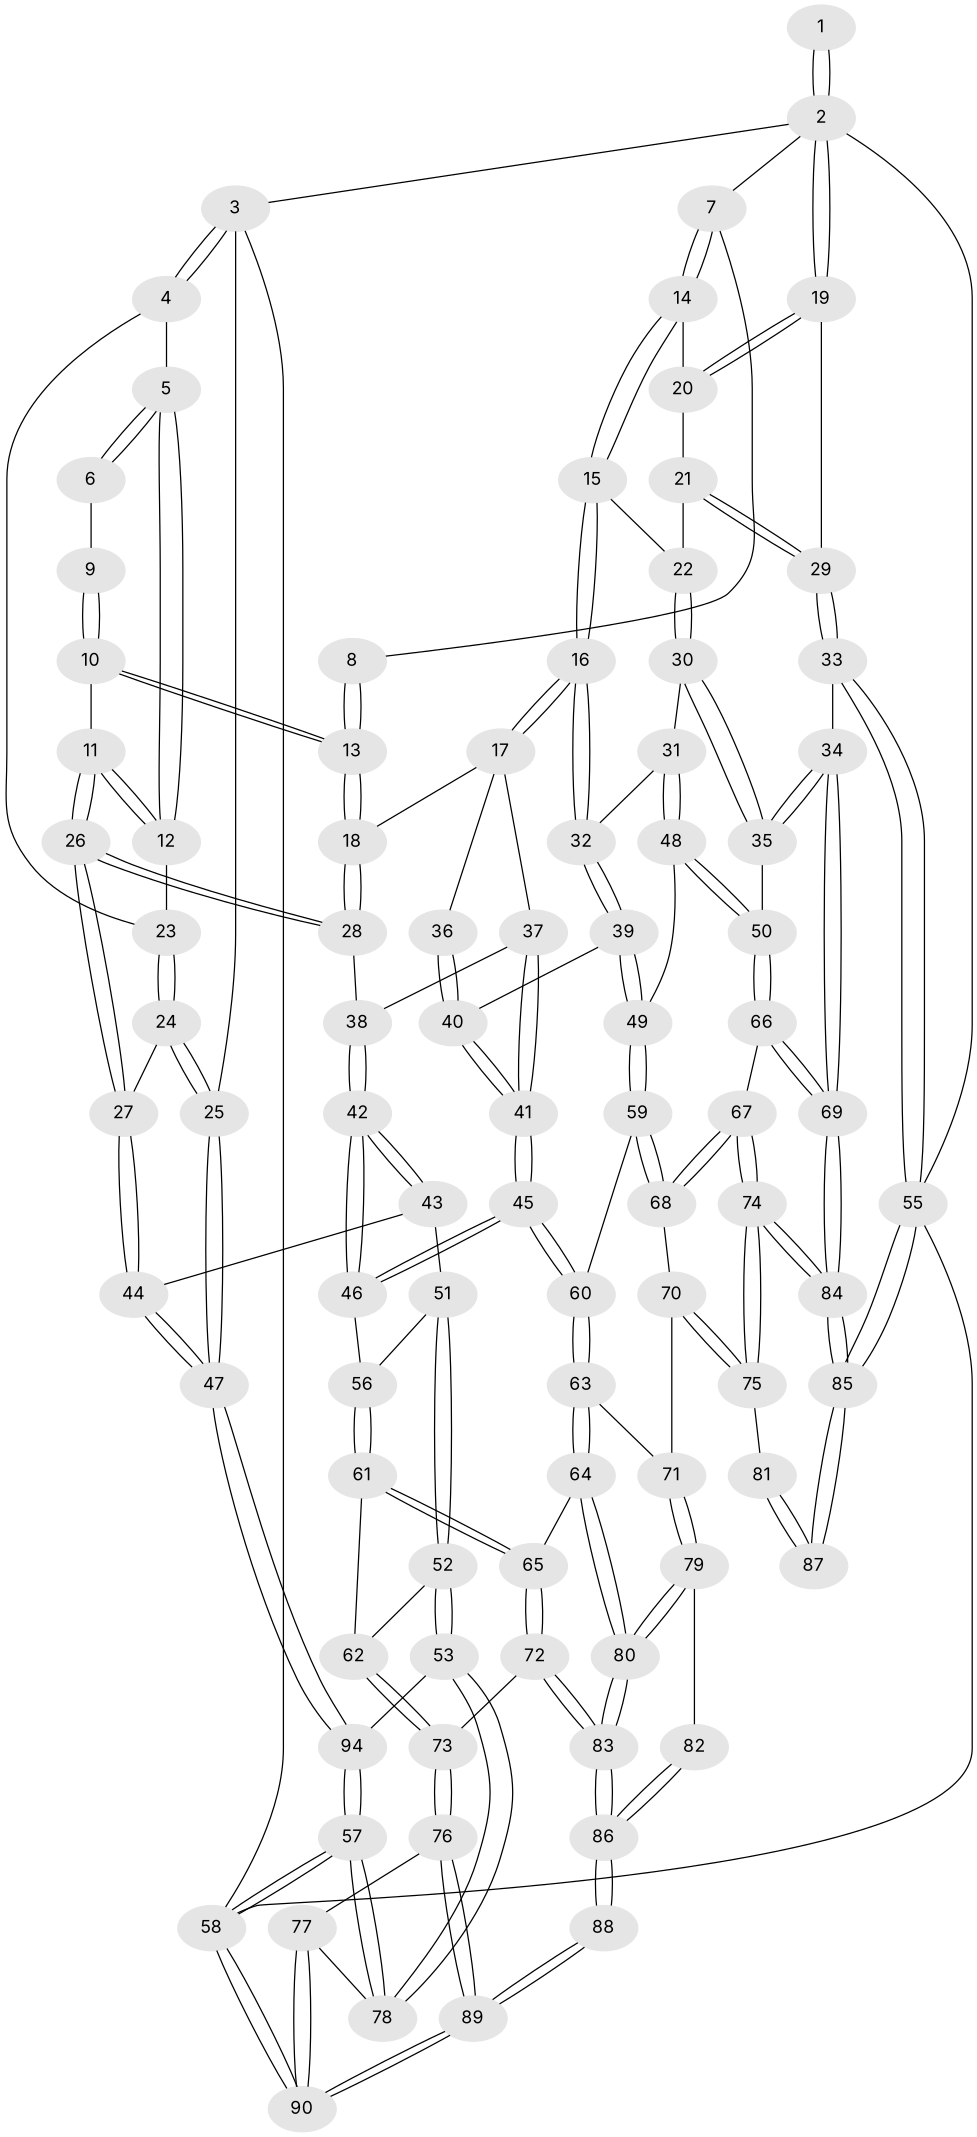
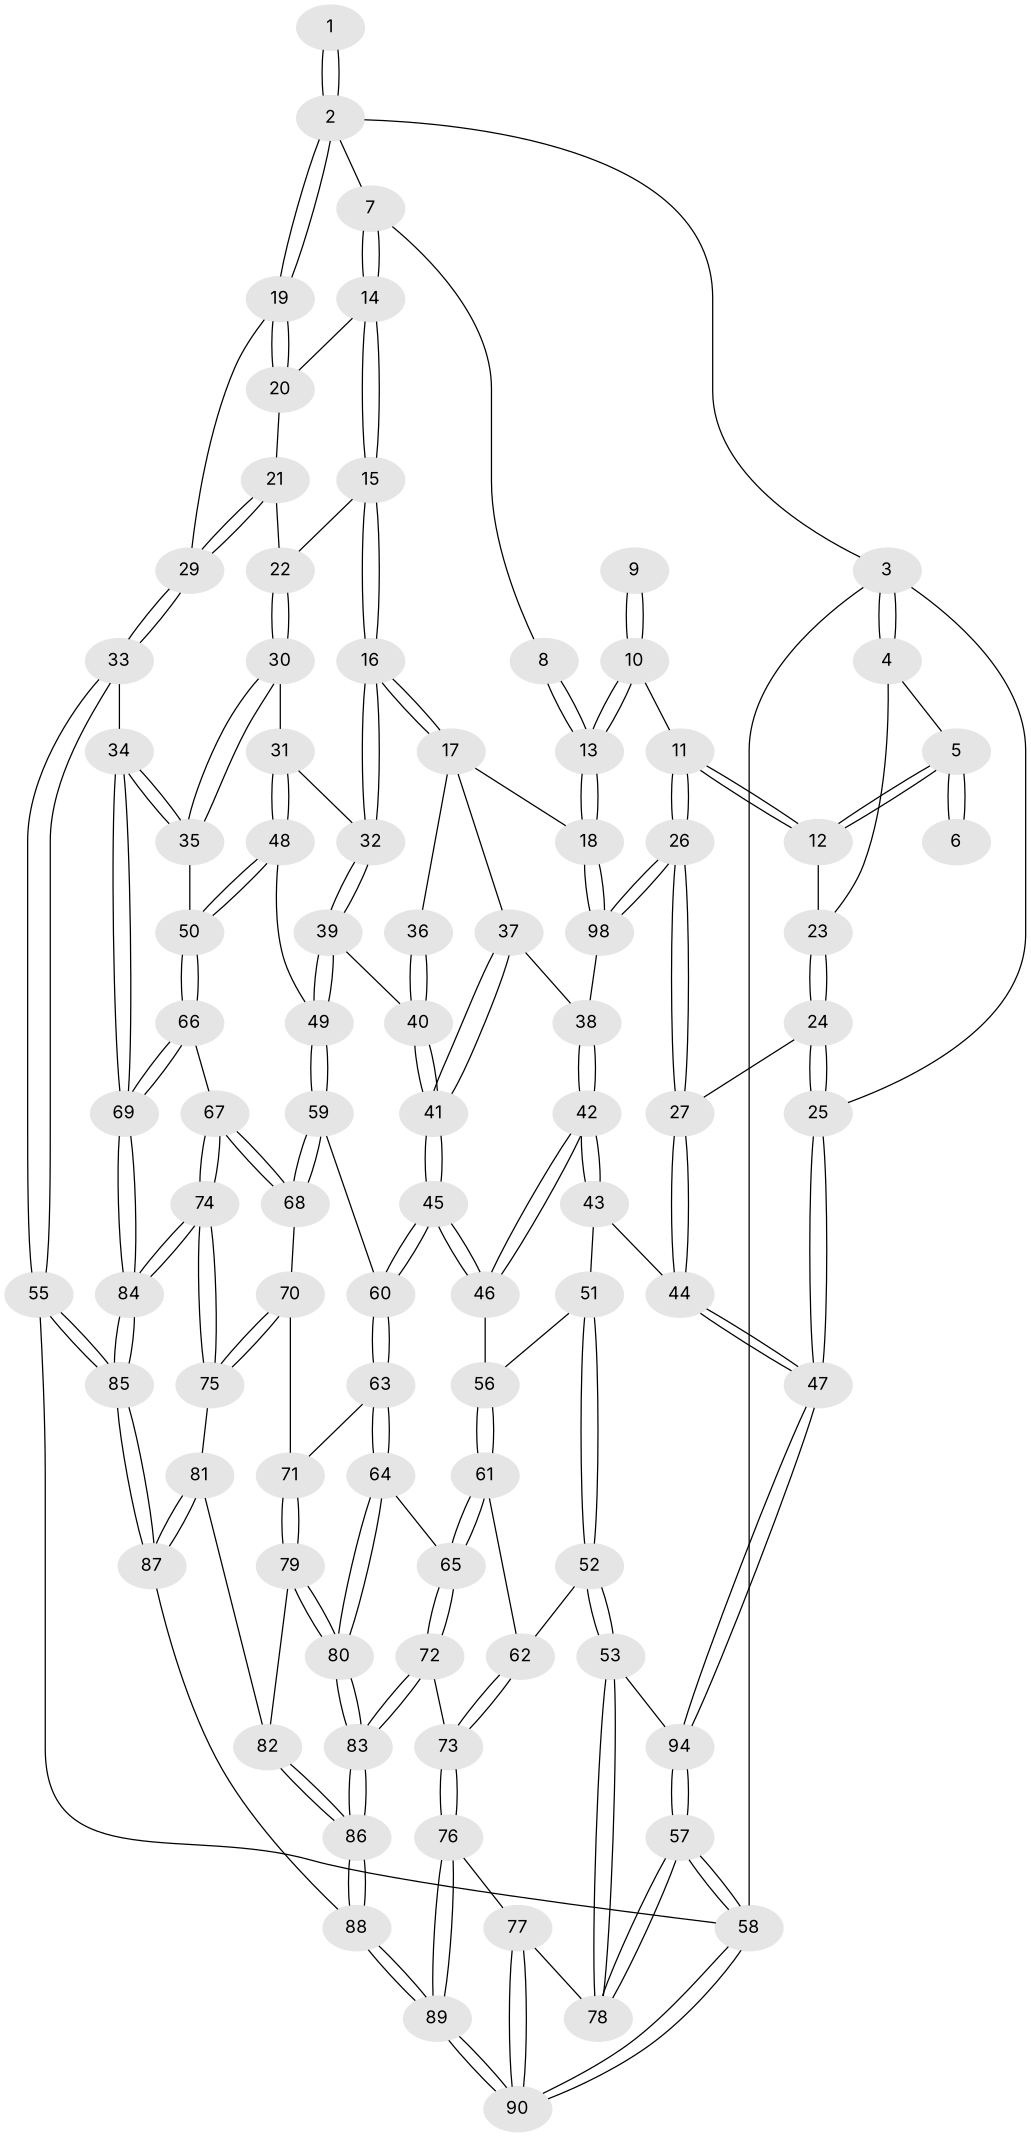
(91, 526) -> none
(972, 637) -> none
(353, 933) -> (600, 933)
none -> (234, 1611)
none -> (220, 1765)
